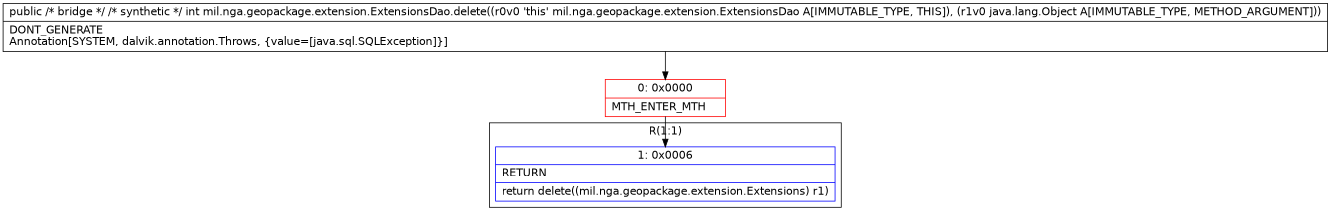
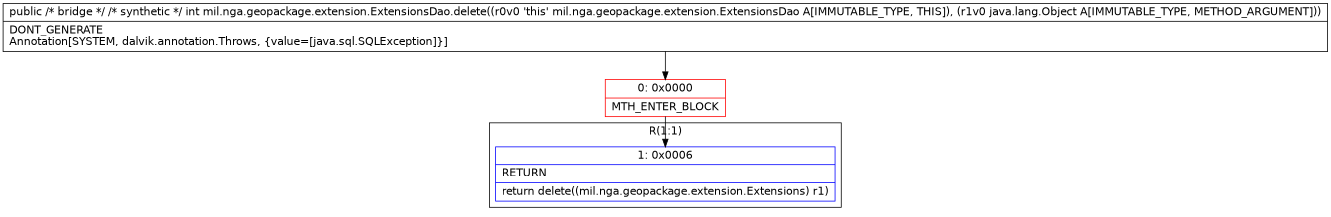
(659, 107) -> (665, 107)
